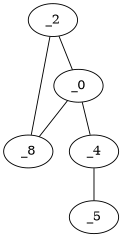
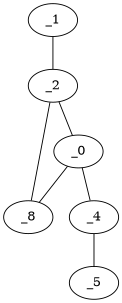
none -> (53, 20)
